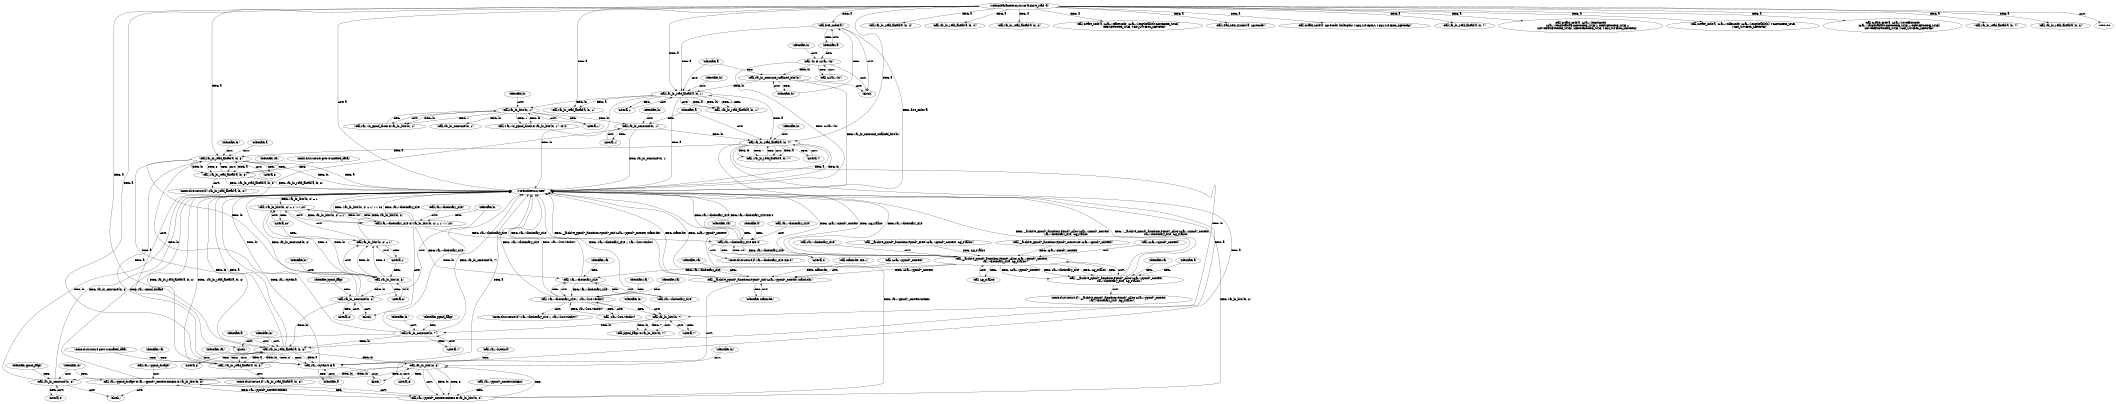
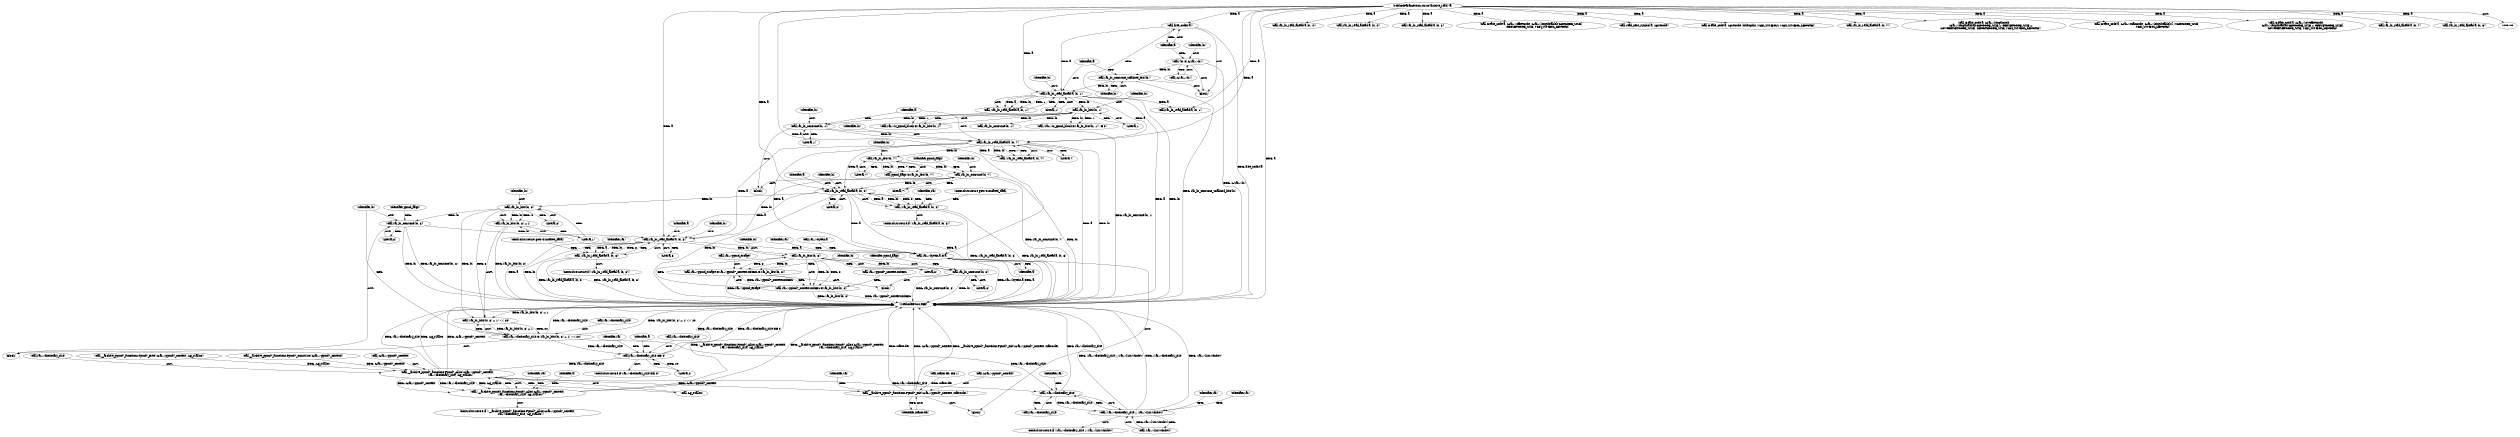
(342, 102) -> (1271, 159)
(282, 224) -> none
(623, 308) -> (906, 165)
